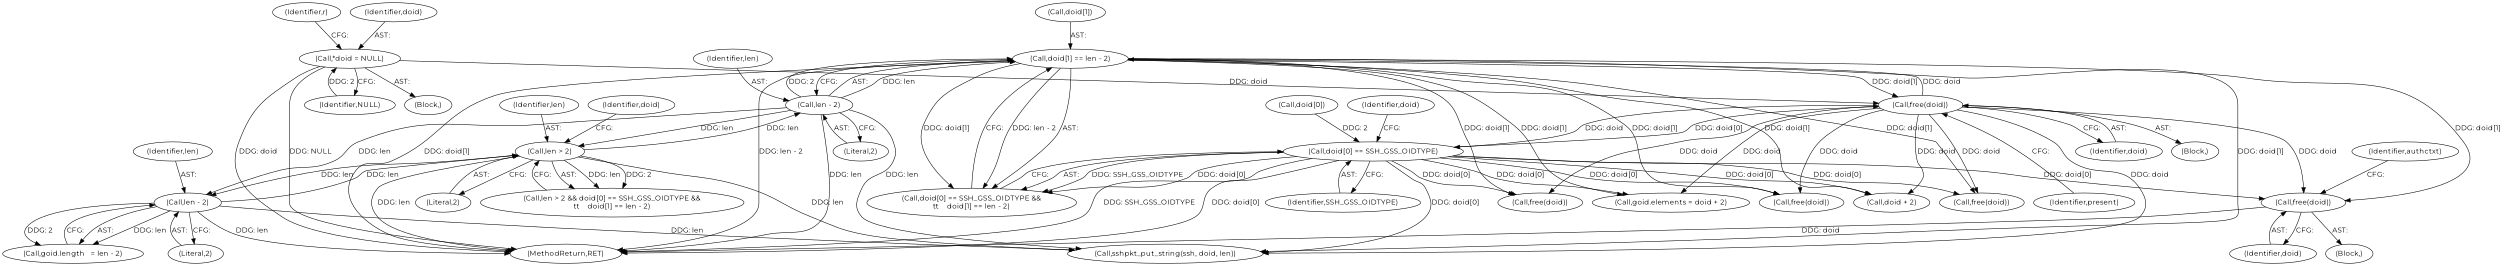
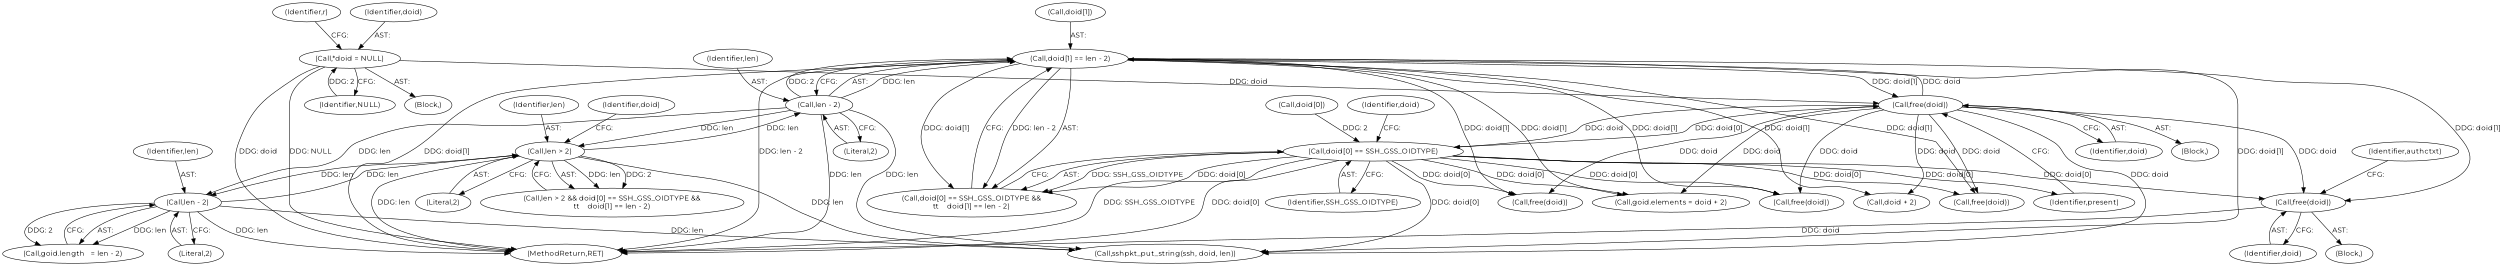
(1658, 172) -> (1813, 167)
